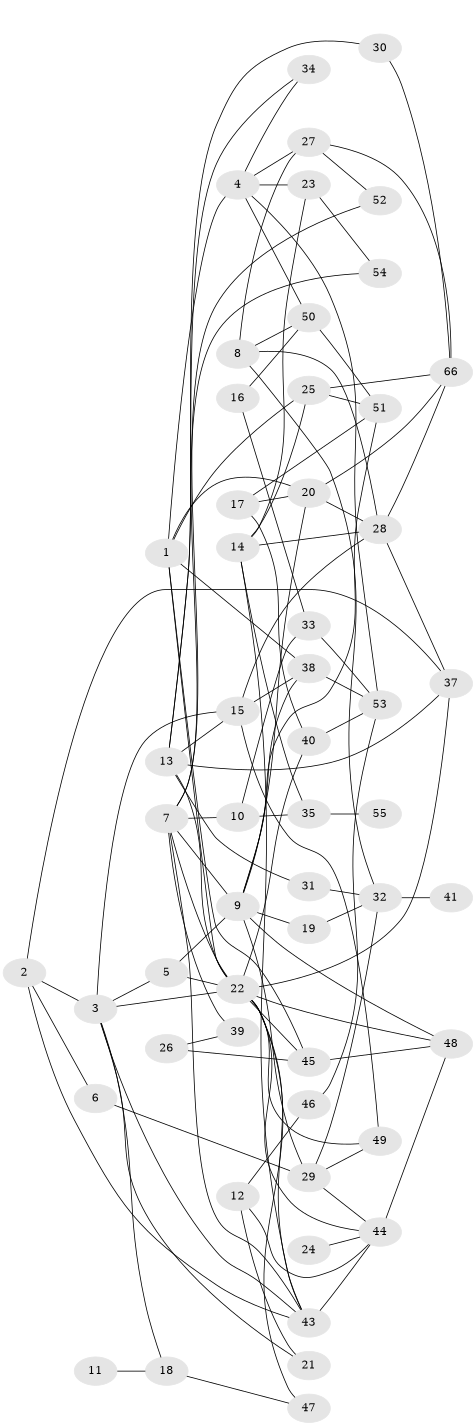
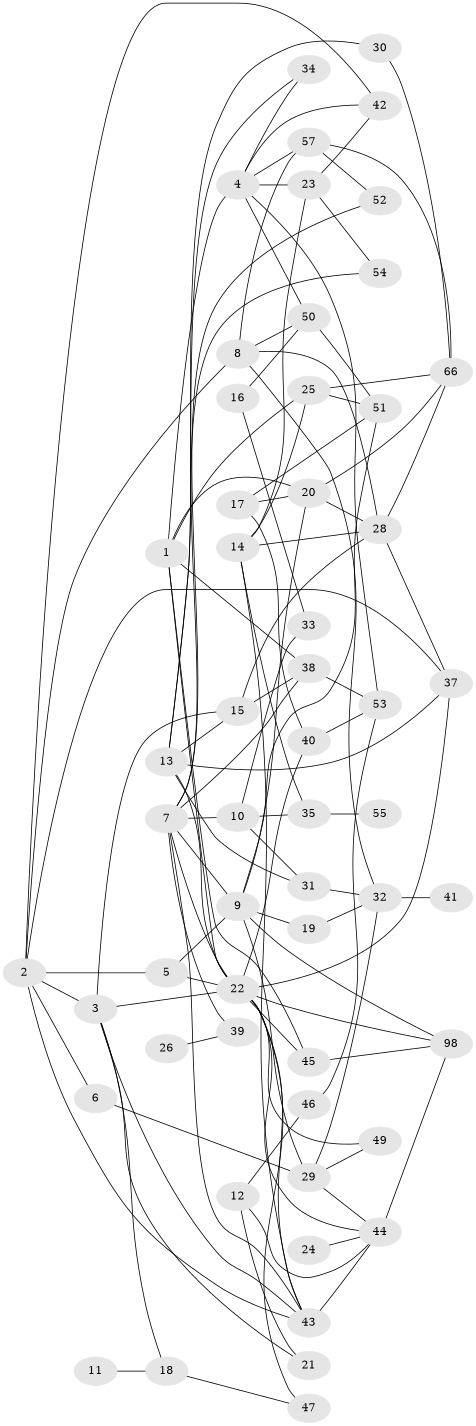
none -> (380, 106)
(309, 142) -> (309, 142)
none -> (60, 637)
(340, 658) -> none
(267, 785) -> (244, 749)
none -> (278, 857)
(344, 899) -> none
(131, 991) -> (93, 973)
(451, 1044) -> (451, 1044)
(238, 1055) -> none
